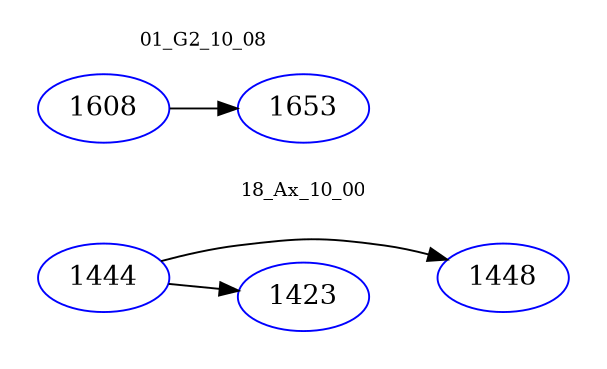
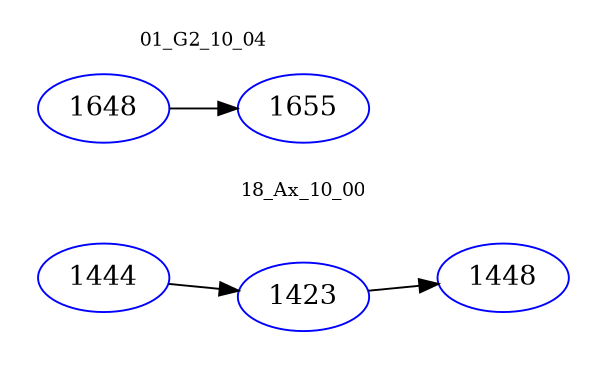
(204, 41) -> (204, 41)
(104, 108) -> (104, 108)
(303, 108) -> (303, 108)
(295, 240) -> (394, 288)
